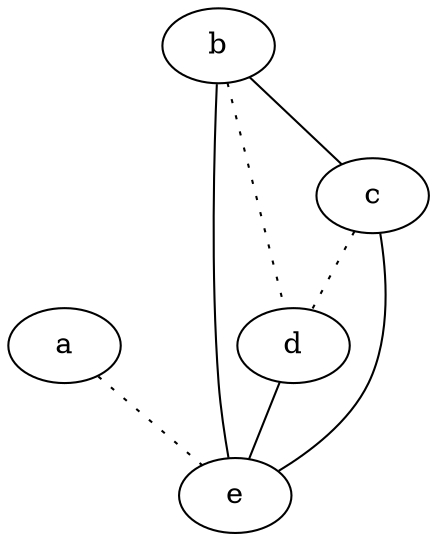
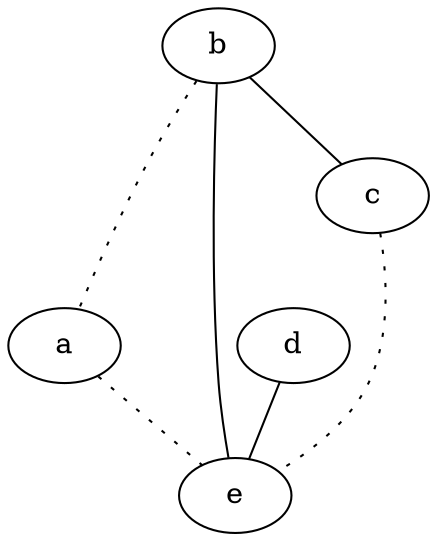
(256, 196) -> (132, 192)
(333, 271) -> none
(373, 371) -> (373, 371)
